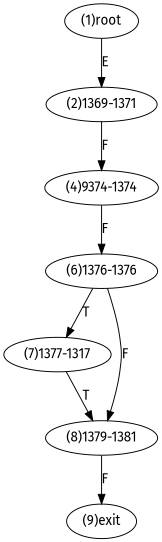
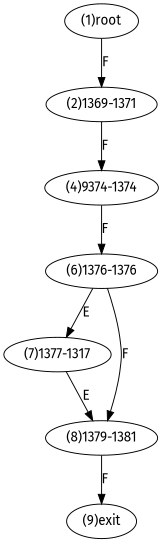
(105, 63) -> (105, 63)
(86, 313) -> (86, 313)
(86, 396) -> (86, 396)
